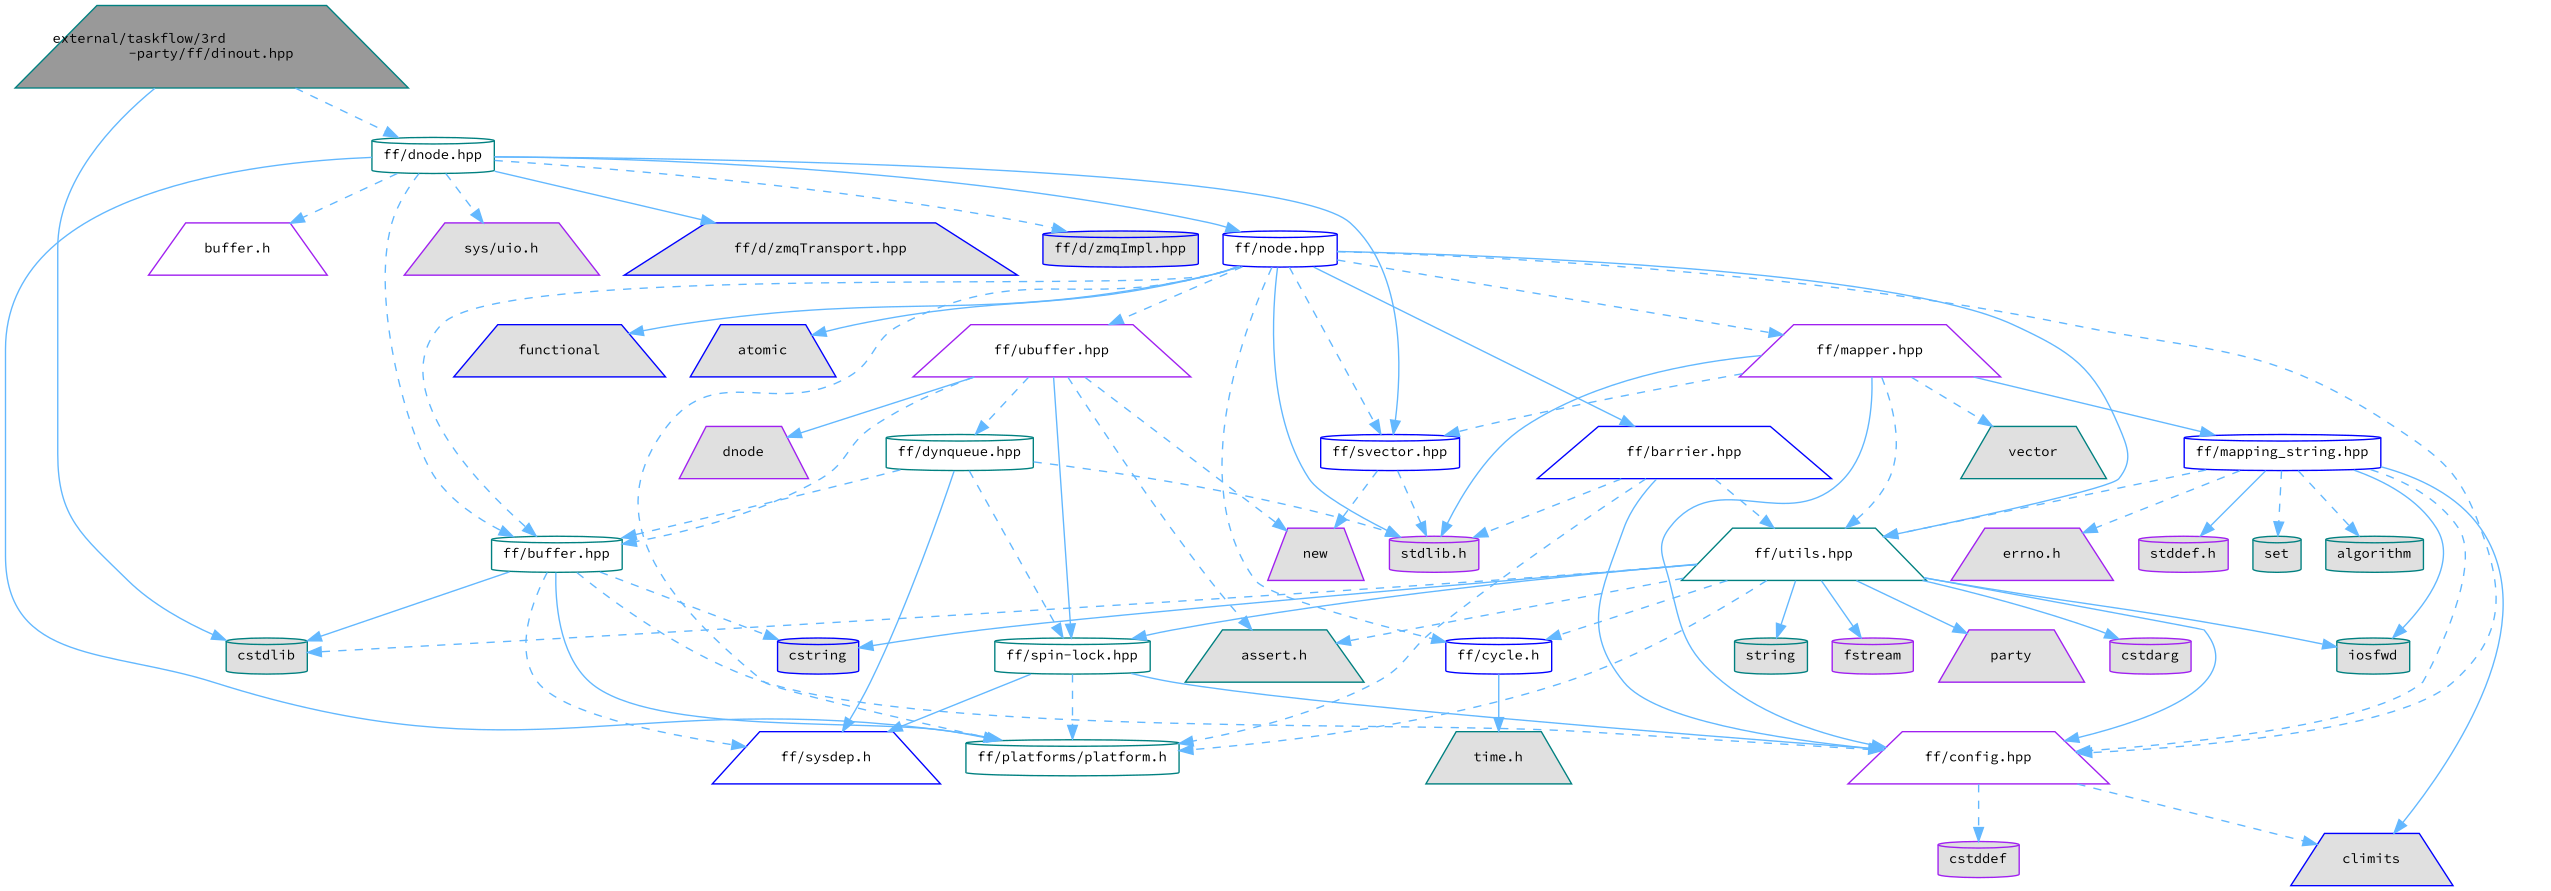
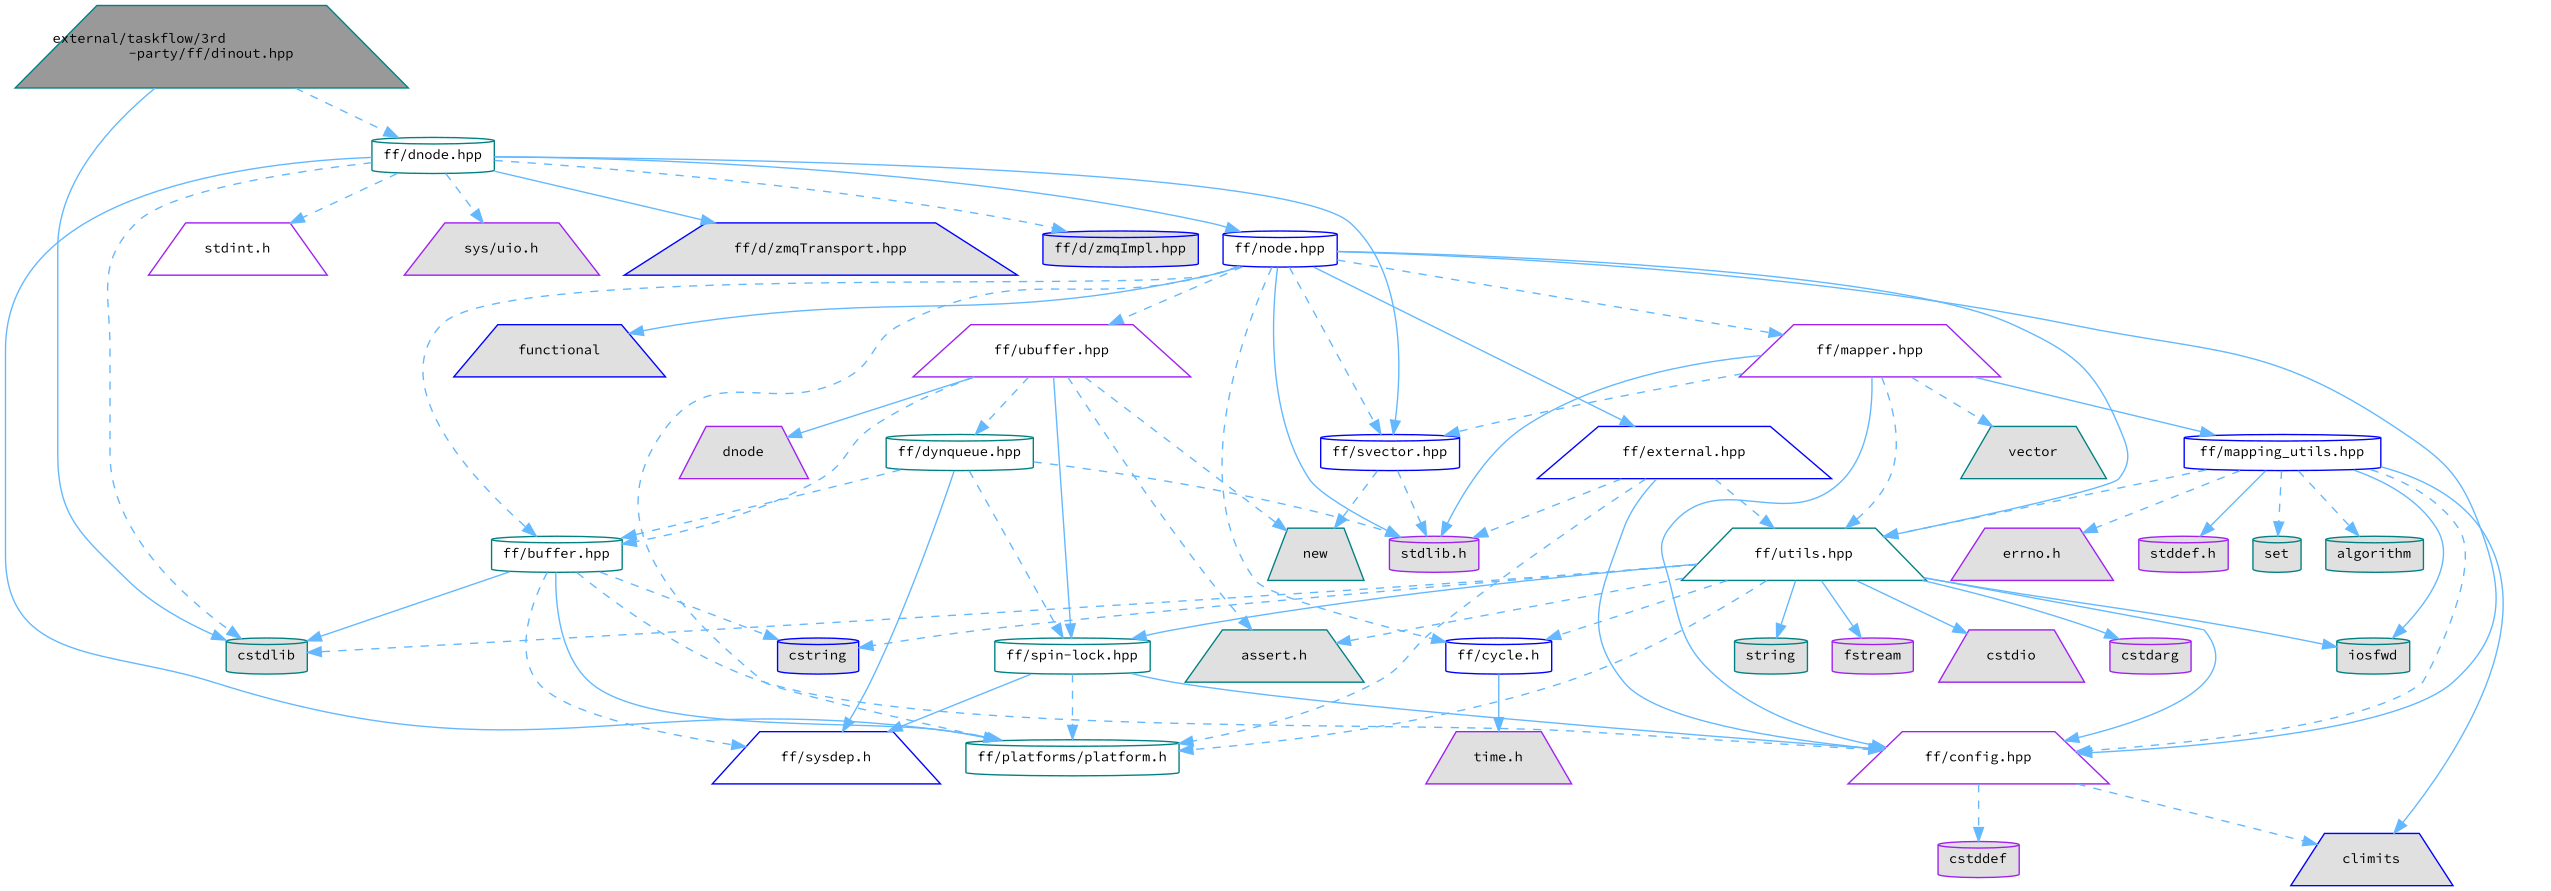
(238, 249) -> (238, 249)
(2210, 349) -> (2210, 349)
(763, 351) -> none
(396, 367) -> (109, 322)
(1684, 453) -> (1684, 453)
(2282, 453) -> (2282, 453)
(1316, 554) -> (1316, 554)
(1181, 610) -> (1181, 610)
(2012, 656) -> (2012, 656)
(1499, 758) -> (1499, 758)
